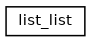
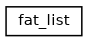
(45, 21) -> (44, 21)
